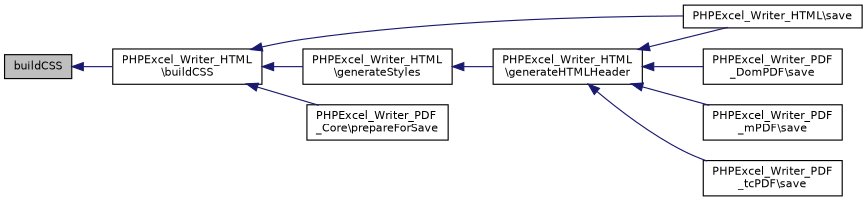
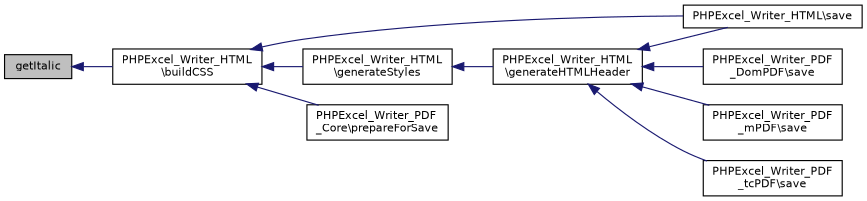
(38, 67) -> (38, 67)
